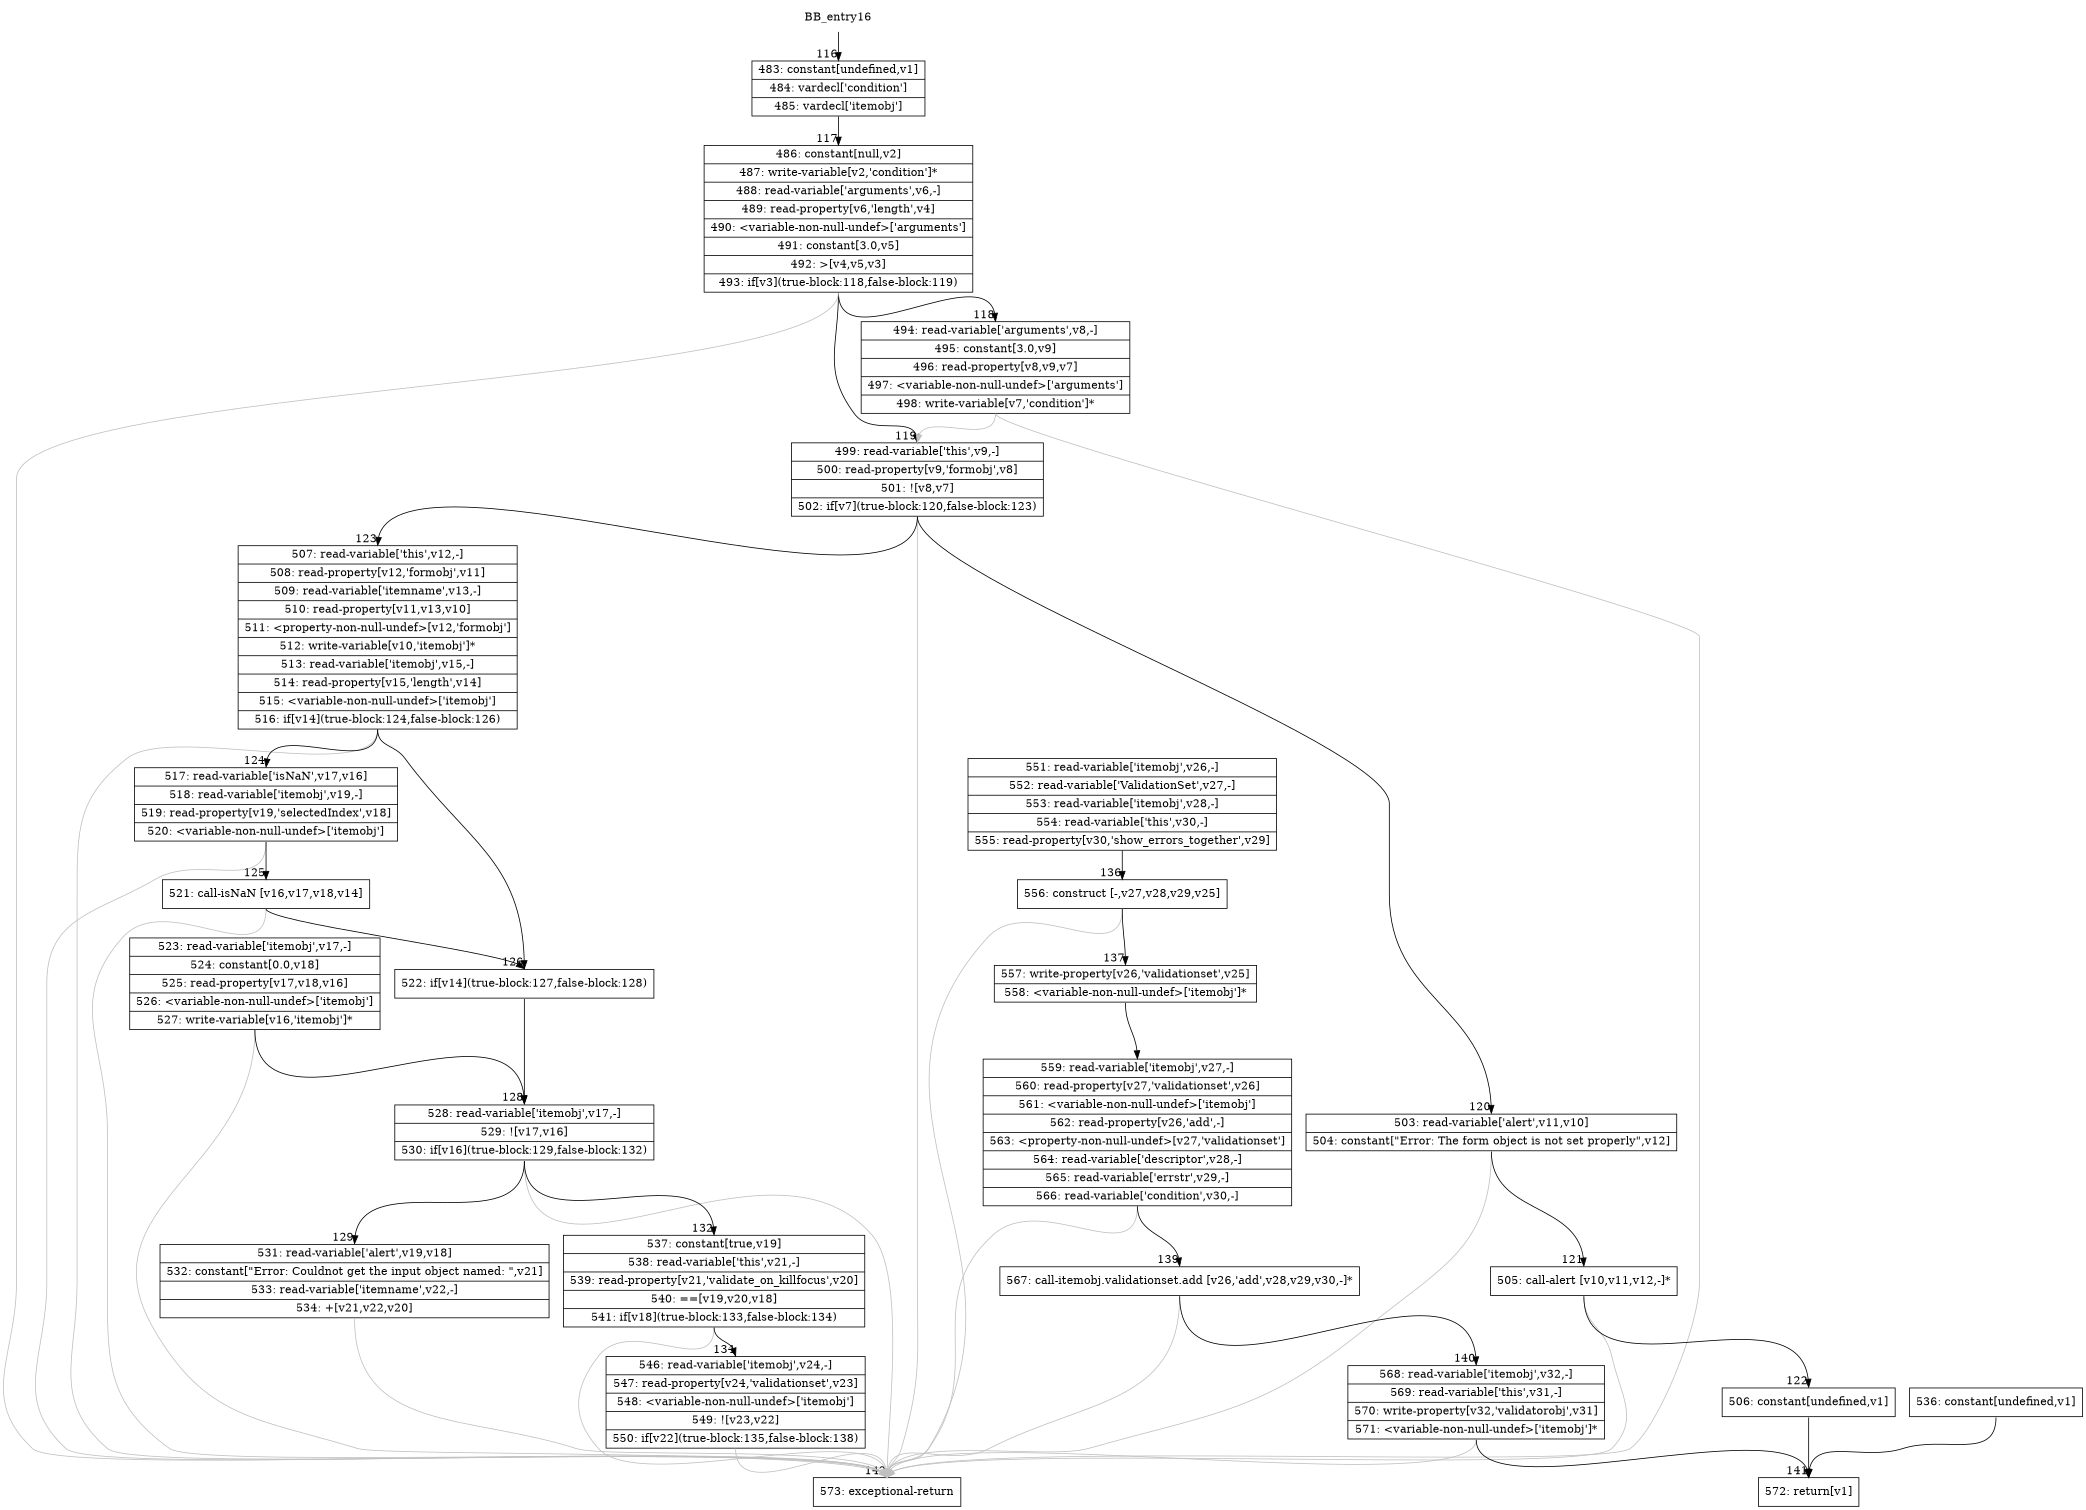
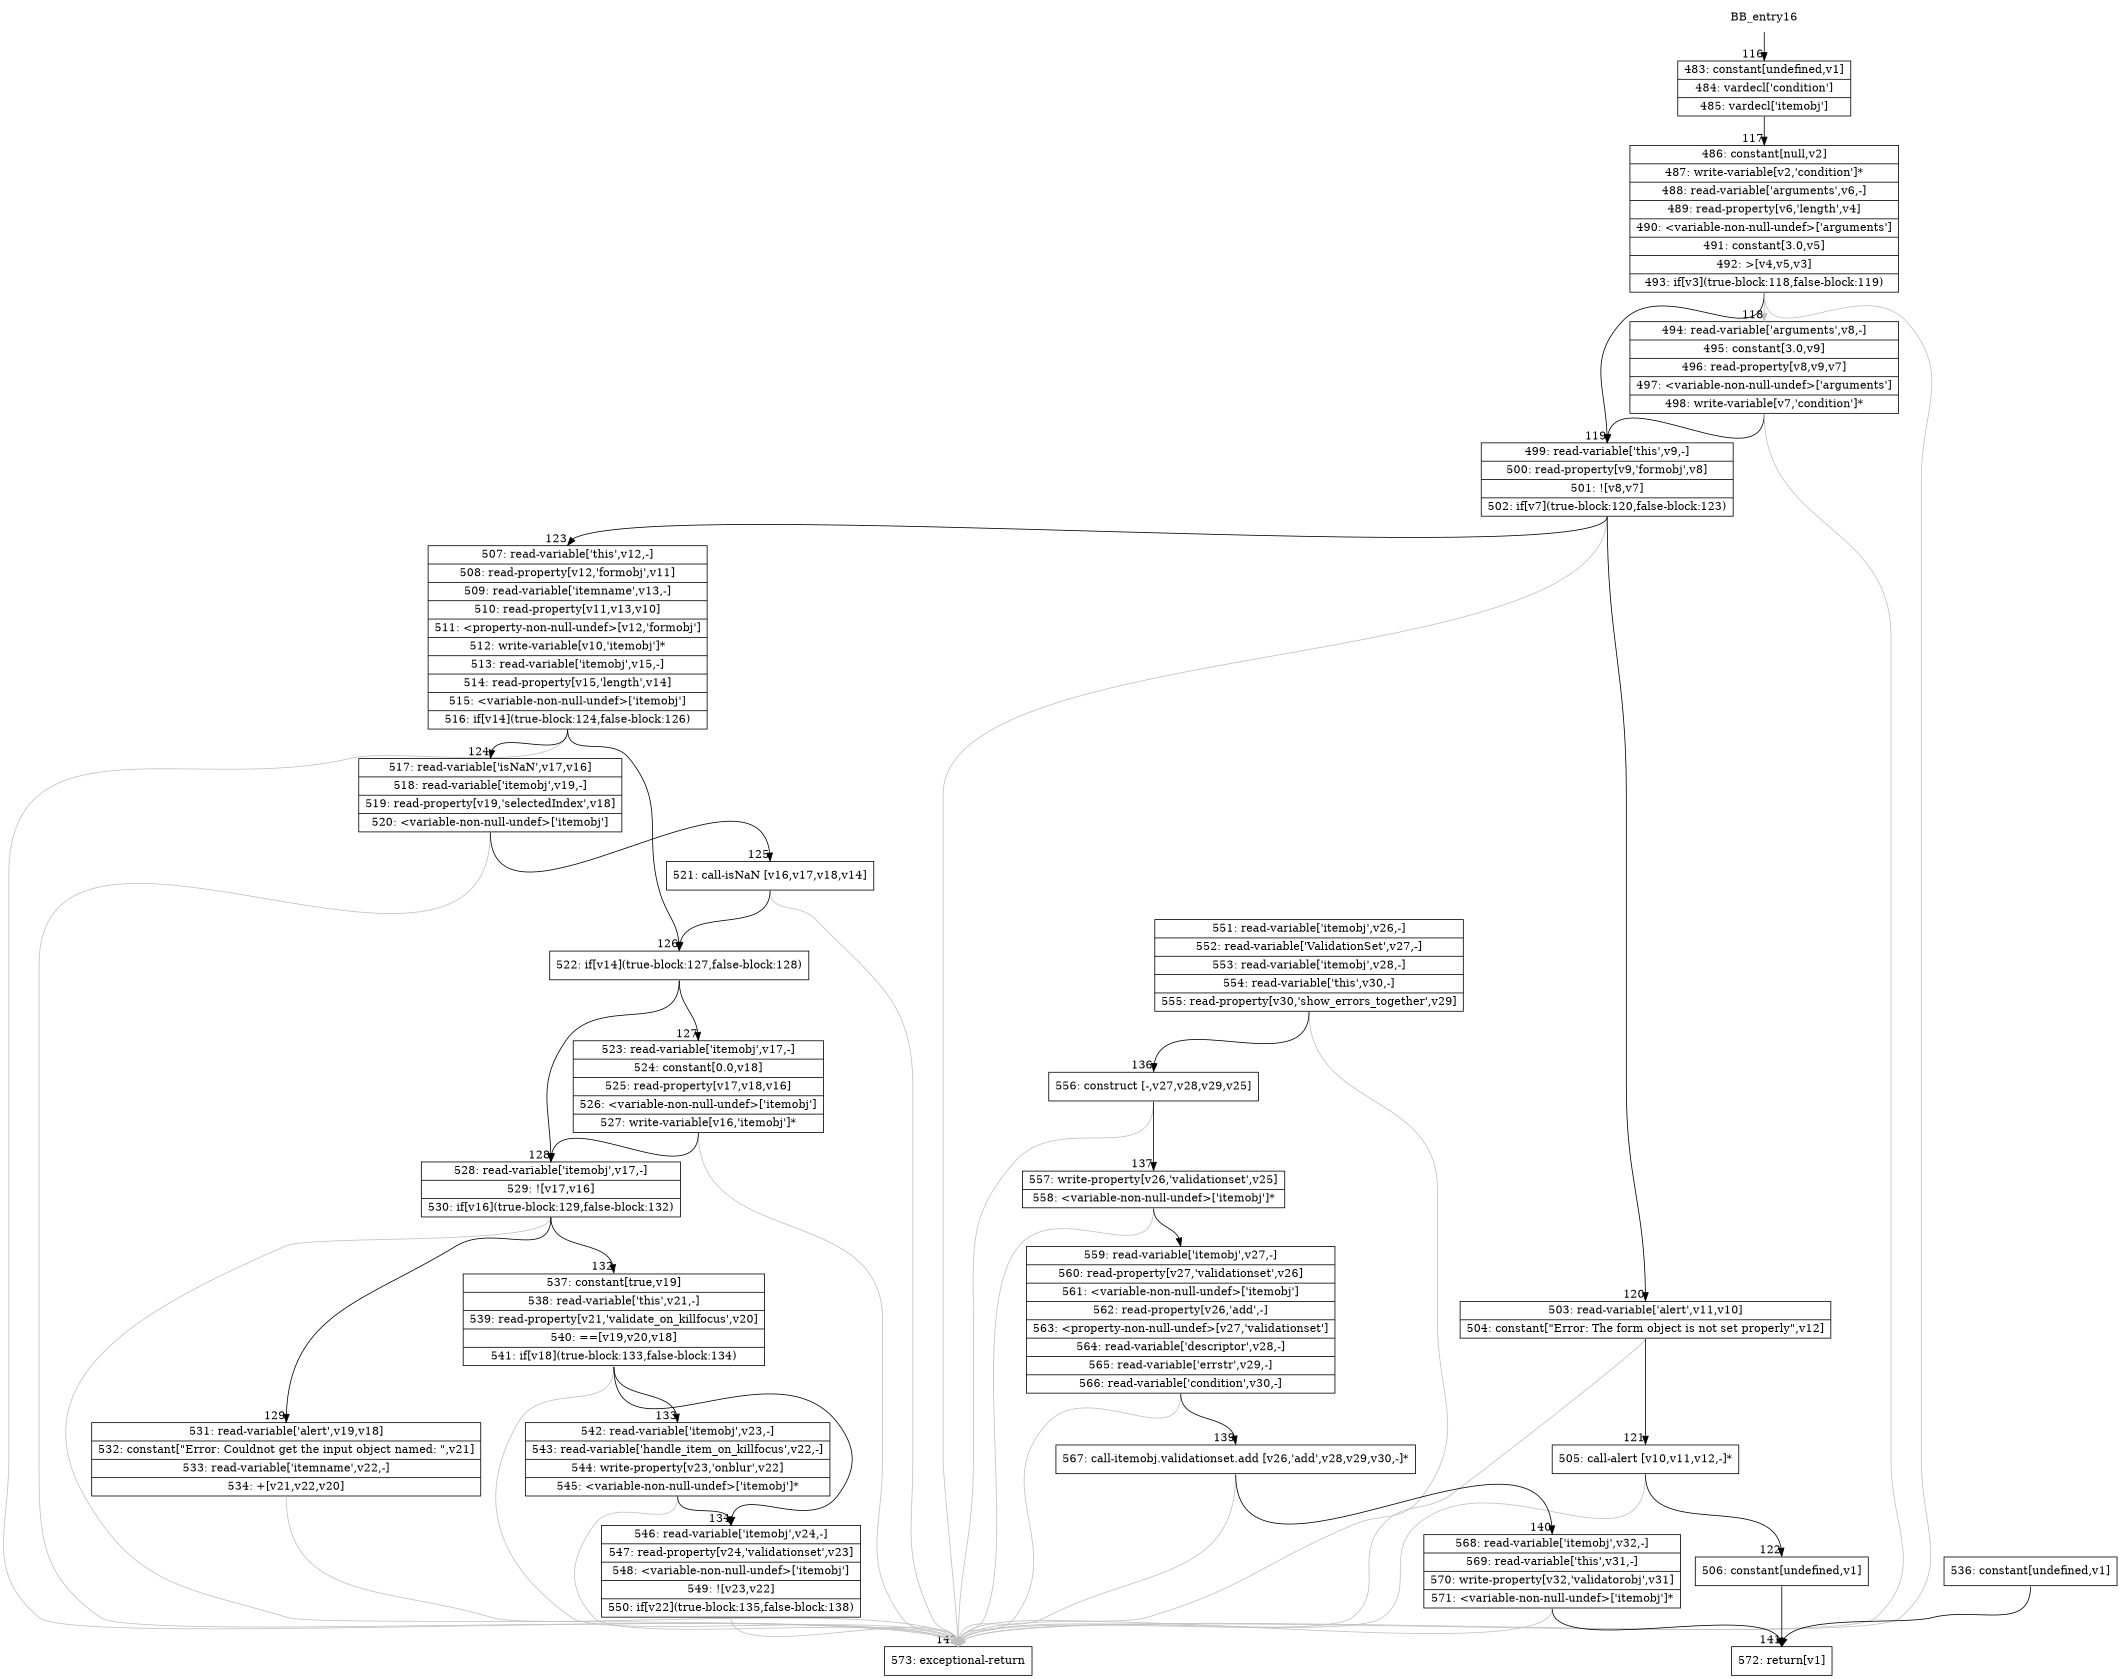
(913, 308) -> (1764, 303)
(960, 429) -> (1690, 429)
none -> (687, 1007)
none -> (994, 1368)
none -> (678, 1459)
none -> (1435, 1475)
